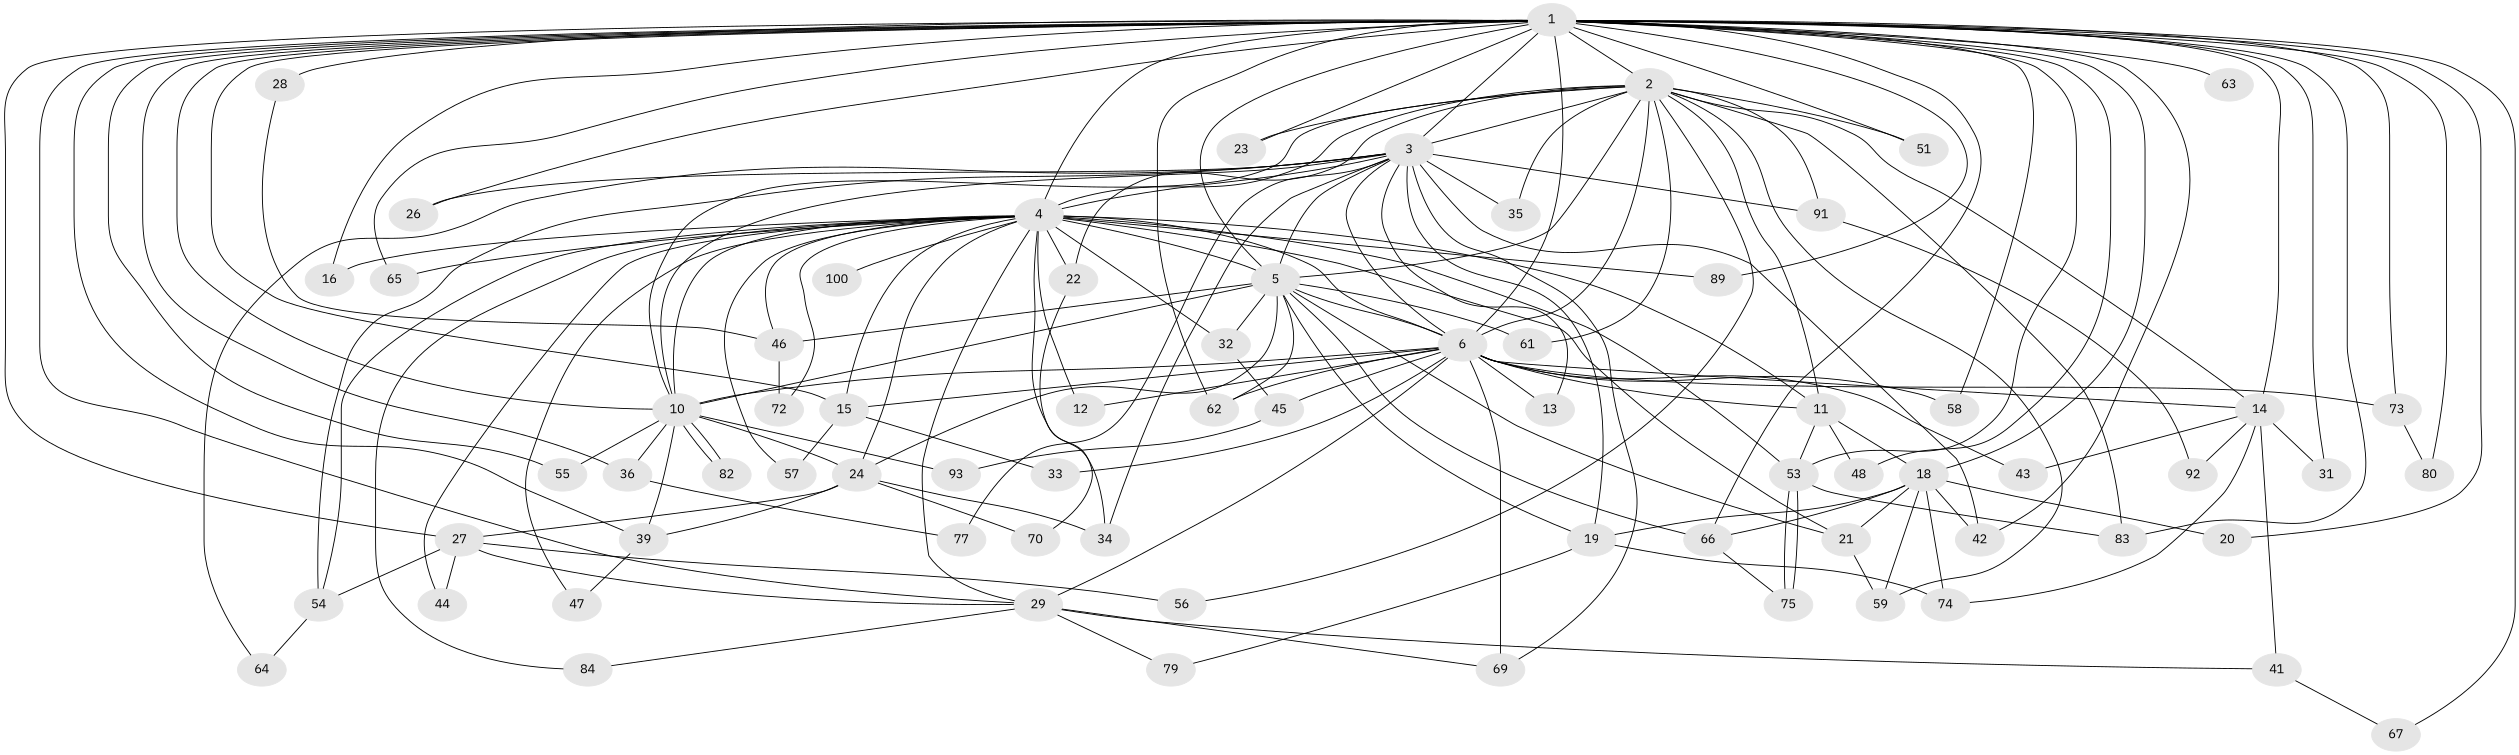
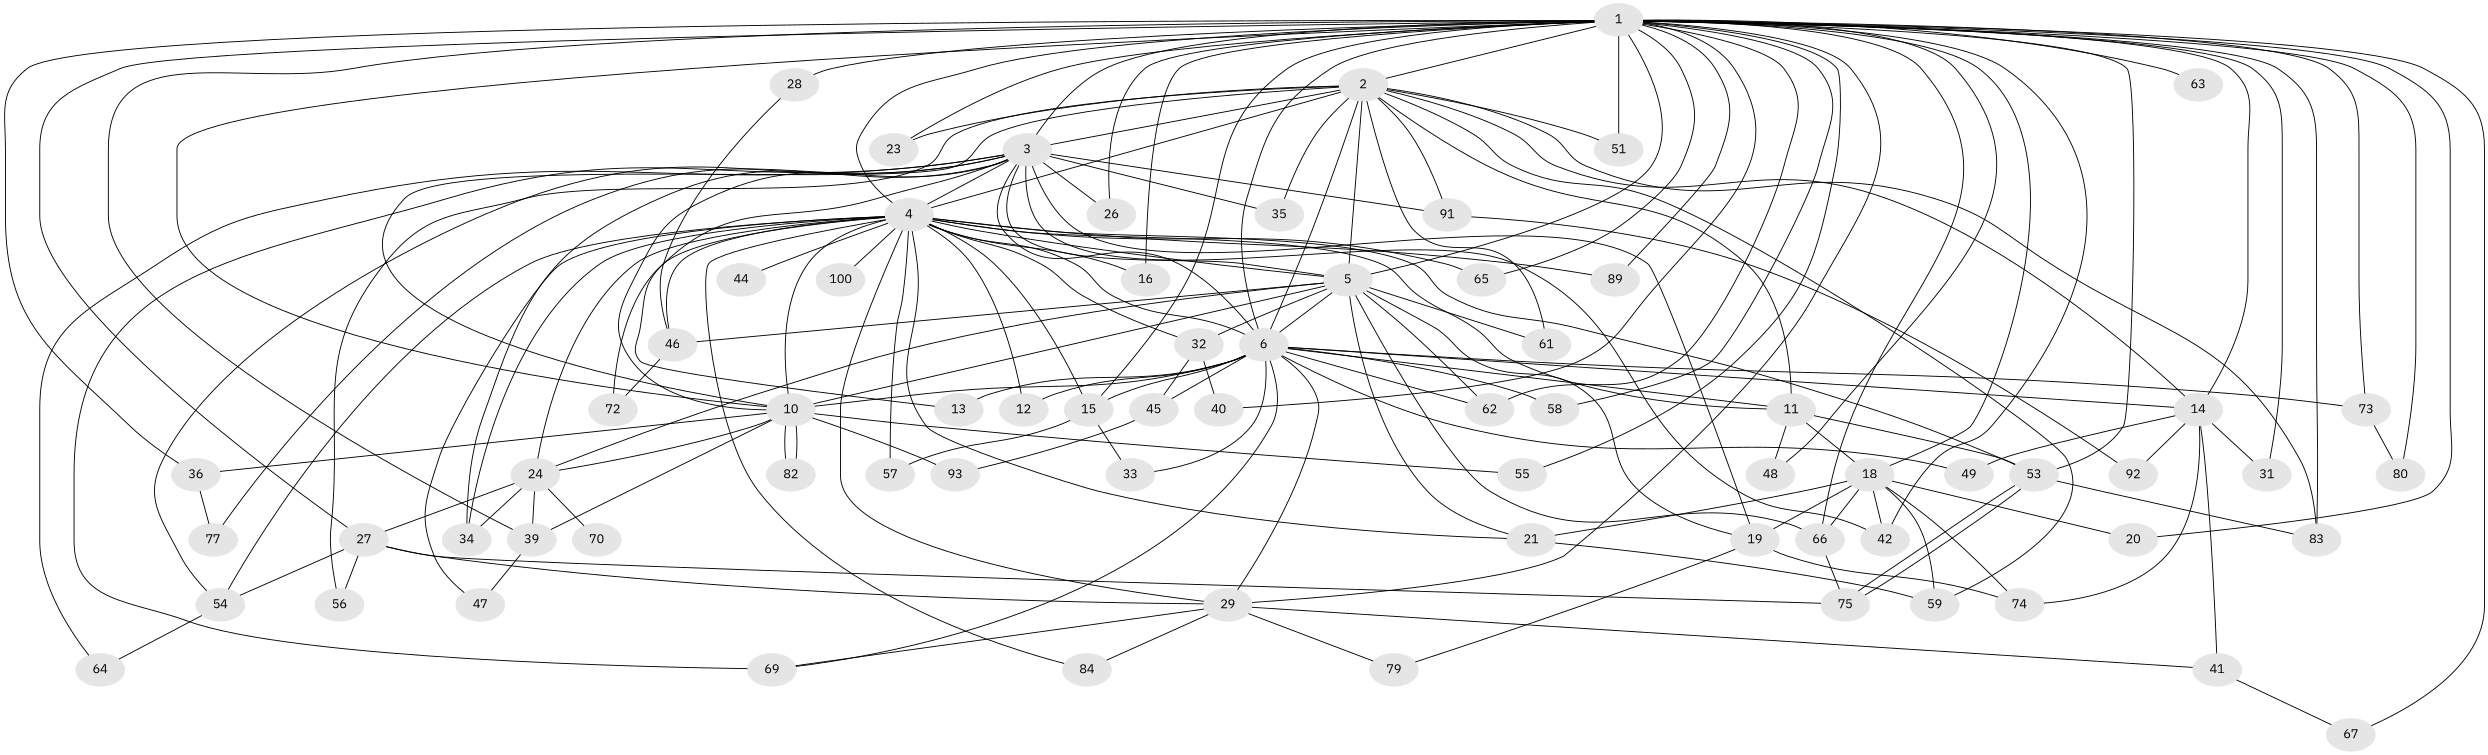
(1073, 280) -> none
none -> (1219, 410)
(2023, 475) -> (1969, 475)
(451, 572) -> (1139, 583)
